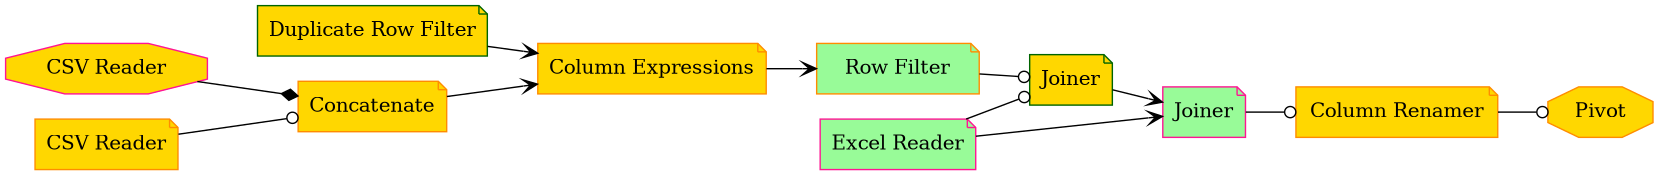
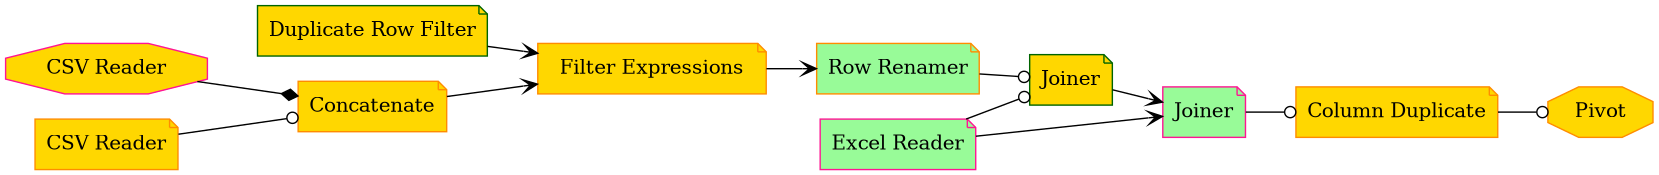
(652, 69) -> (652, 69)
(898, 69) -> (898, 69)
(1397, 112) -> (1397, 112)
